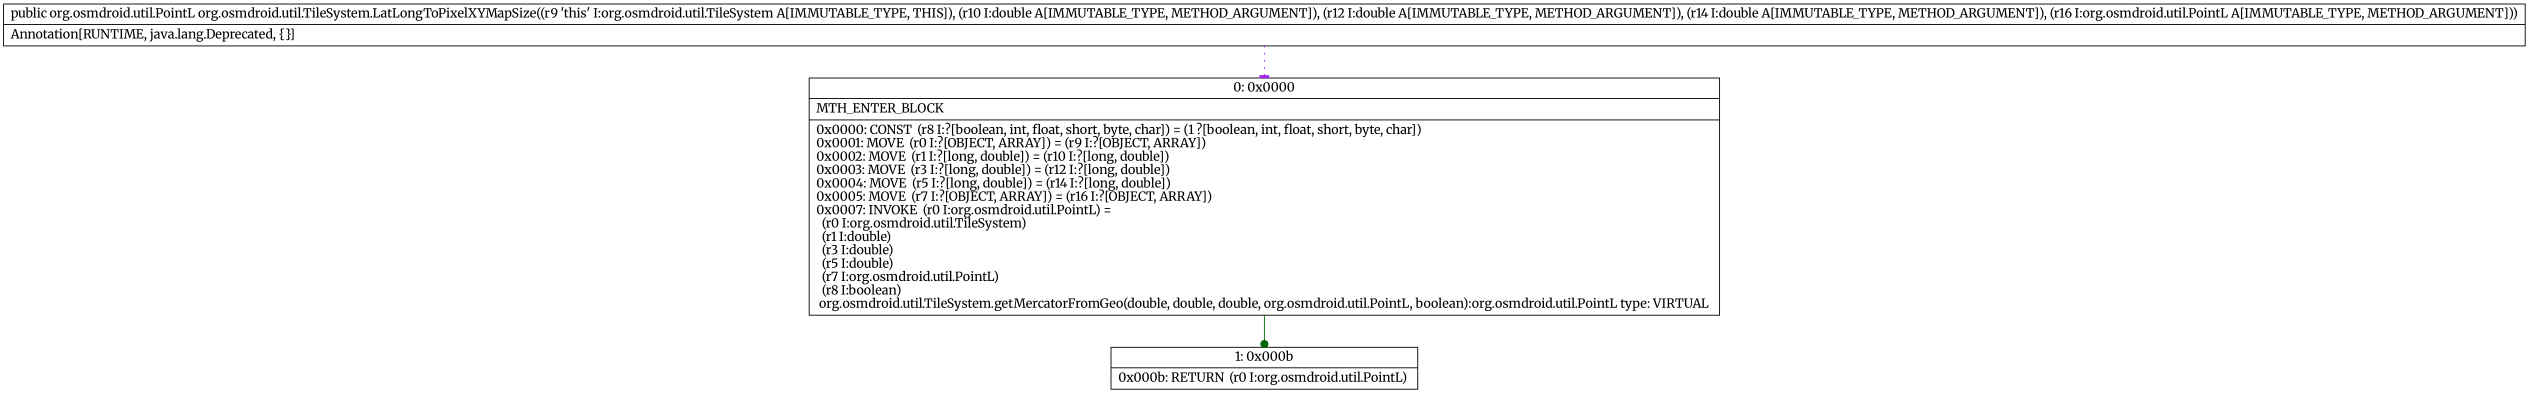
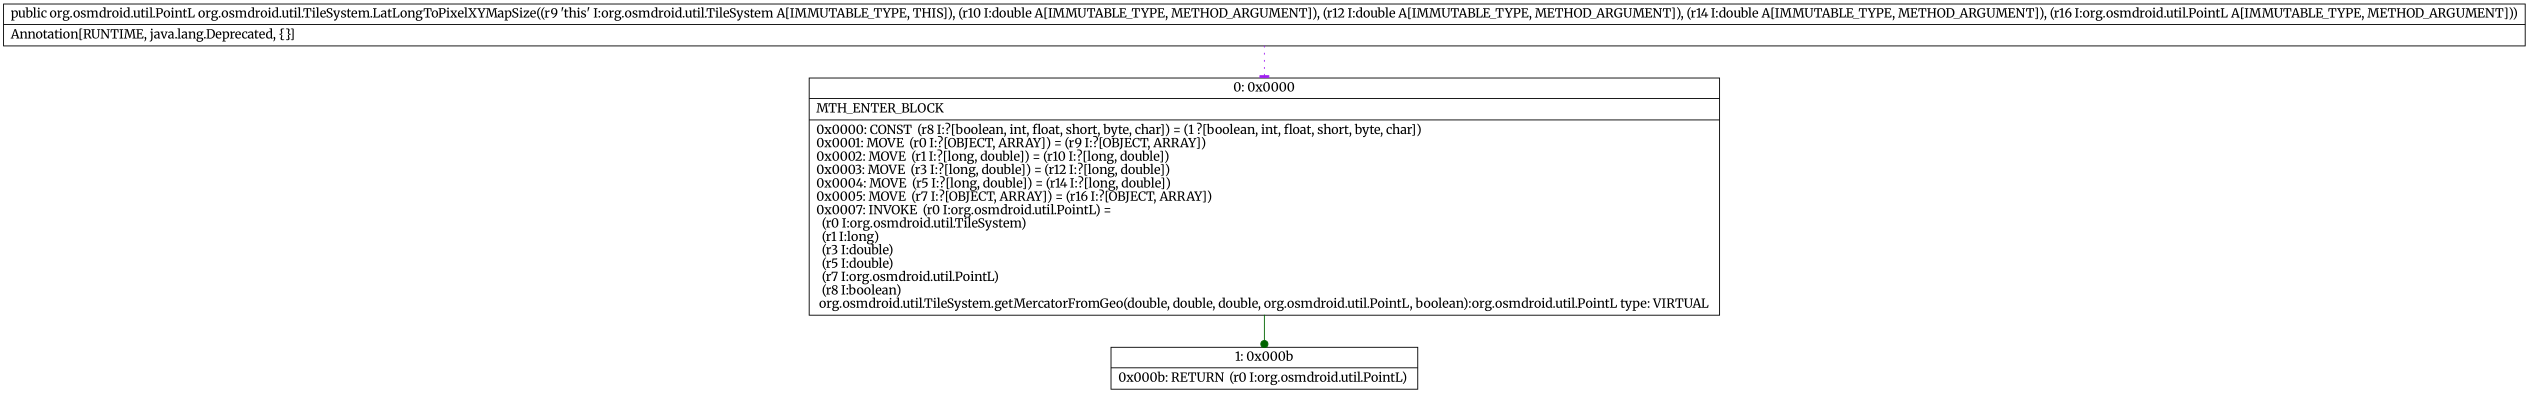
(854, 237) -> (848, 237)
